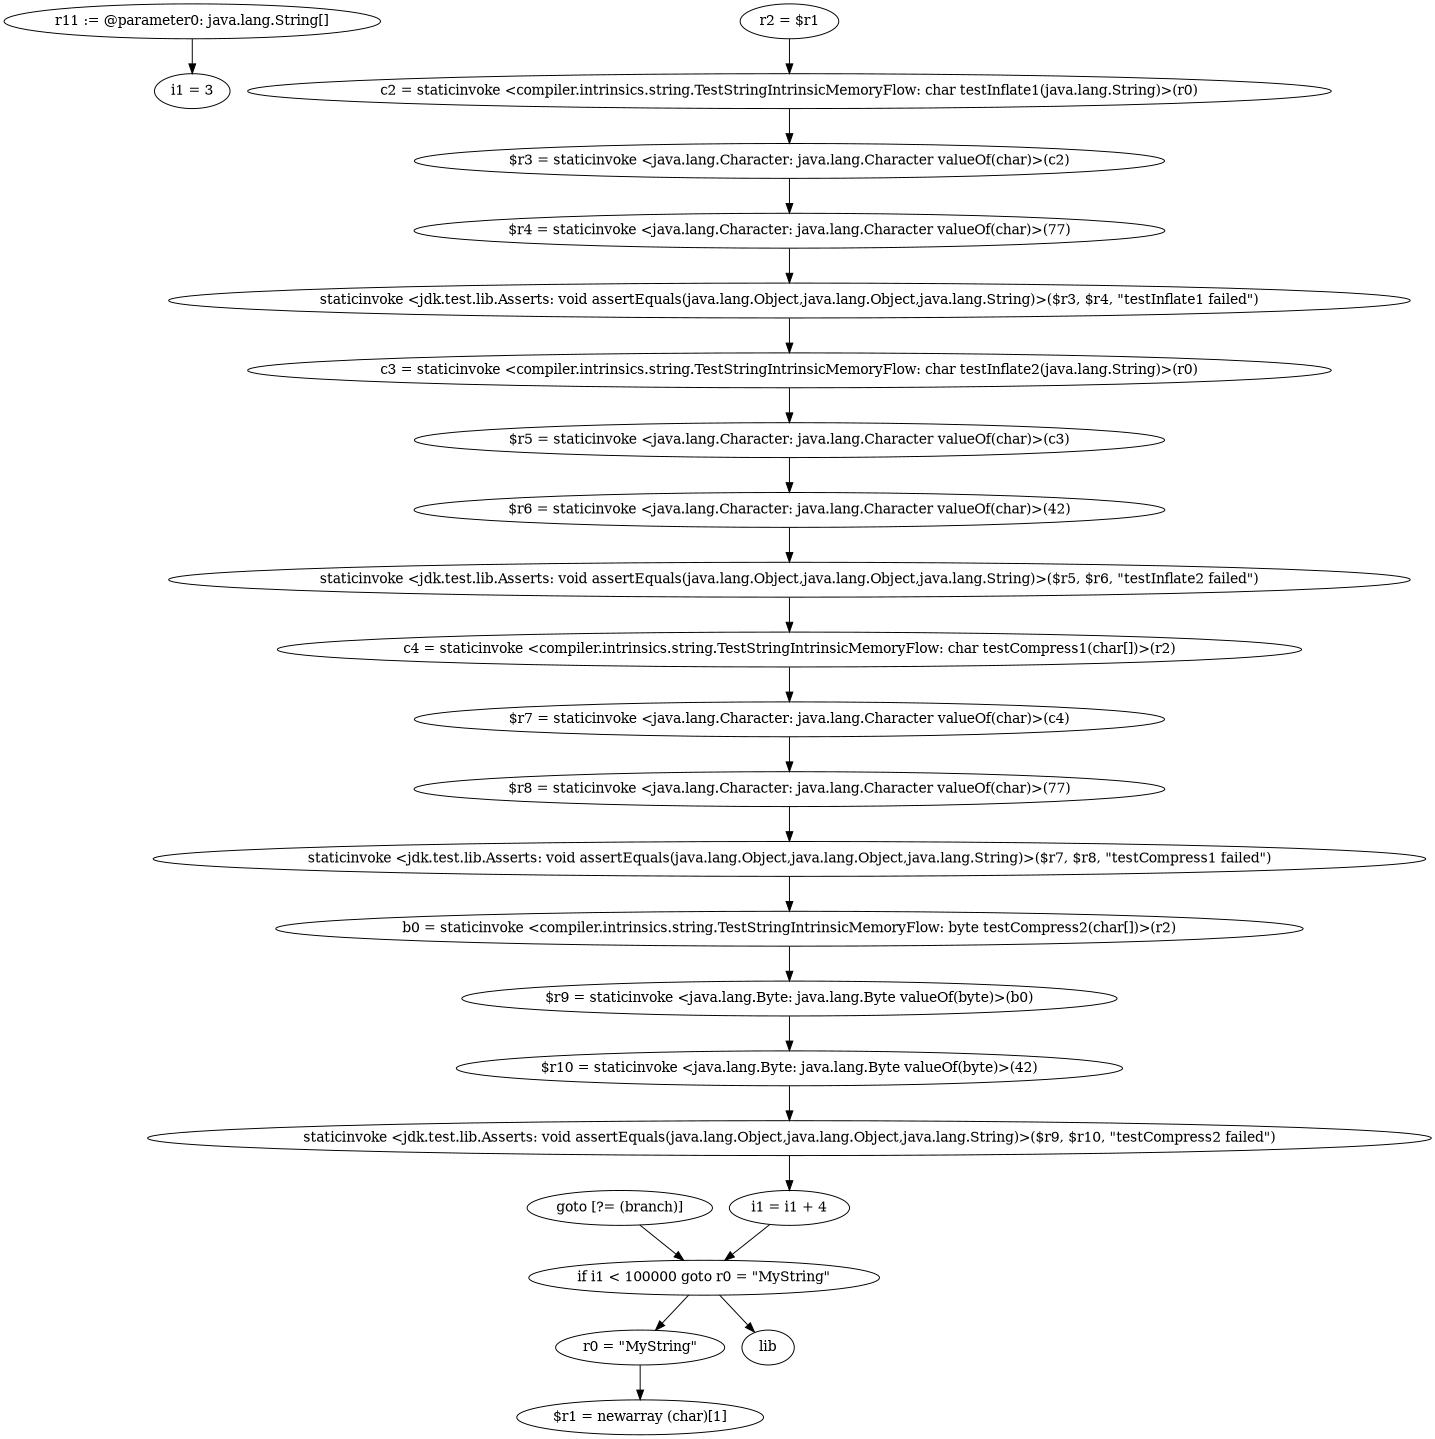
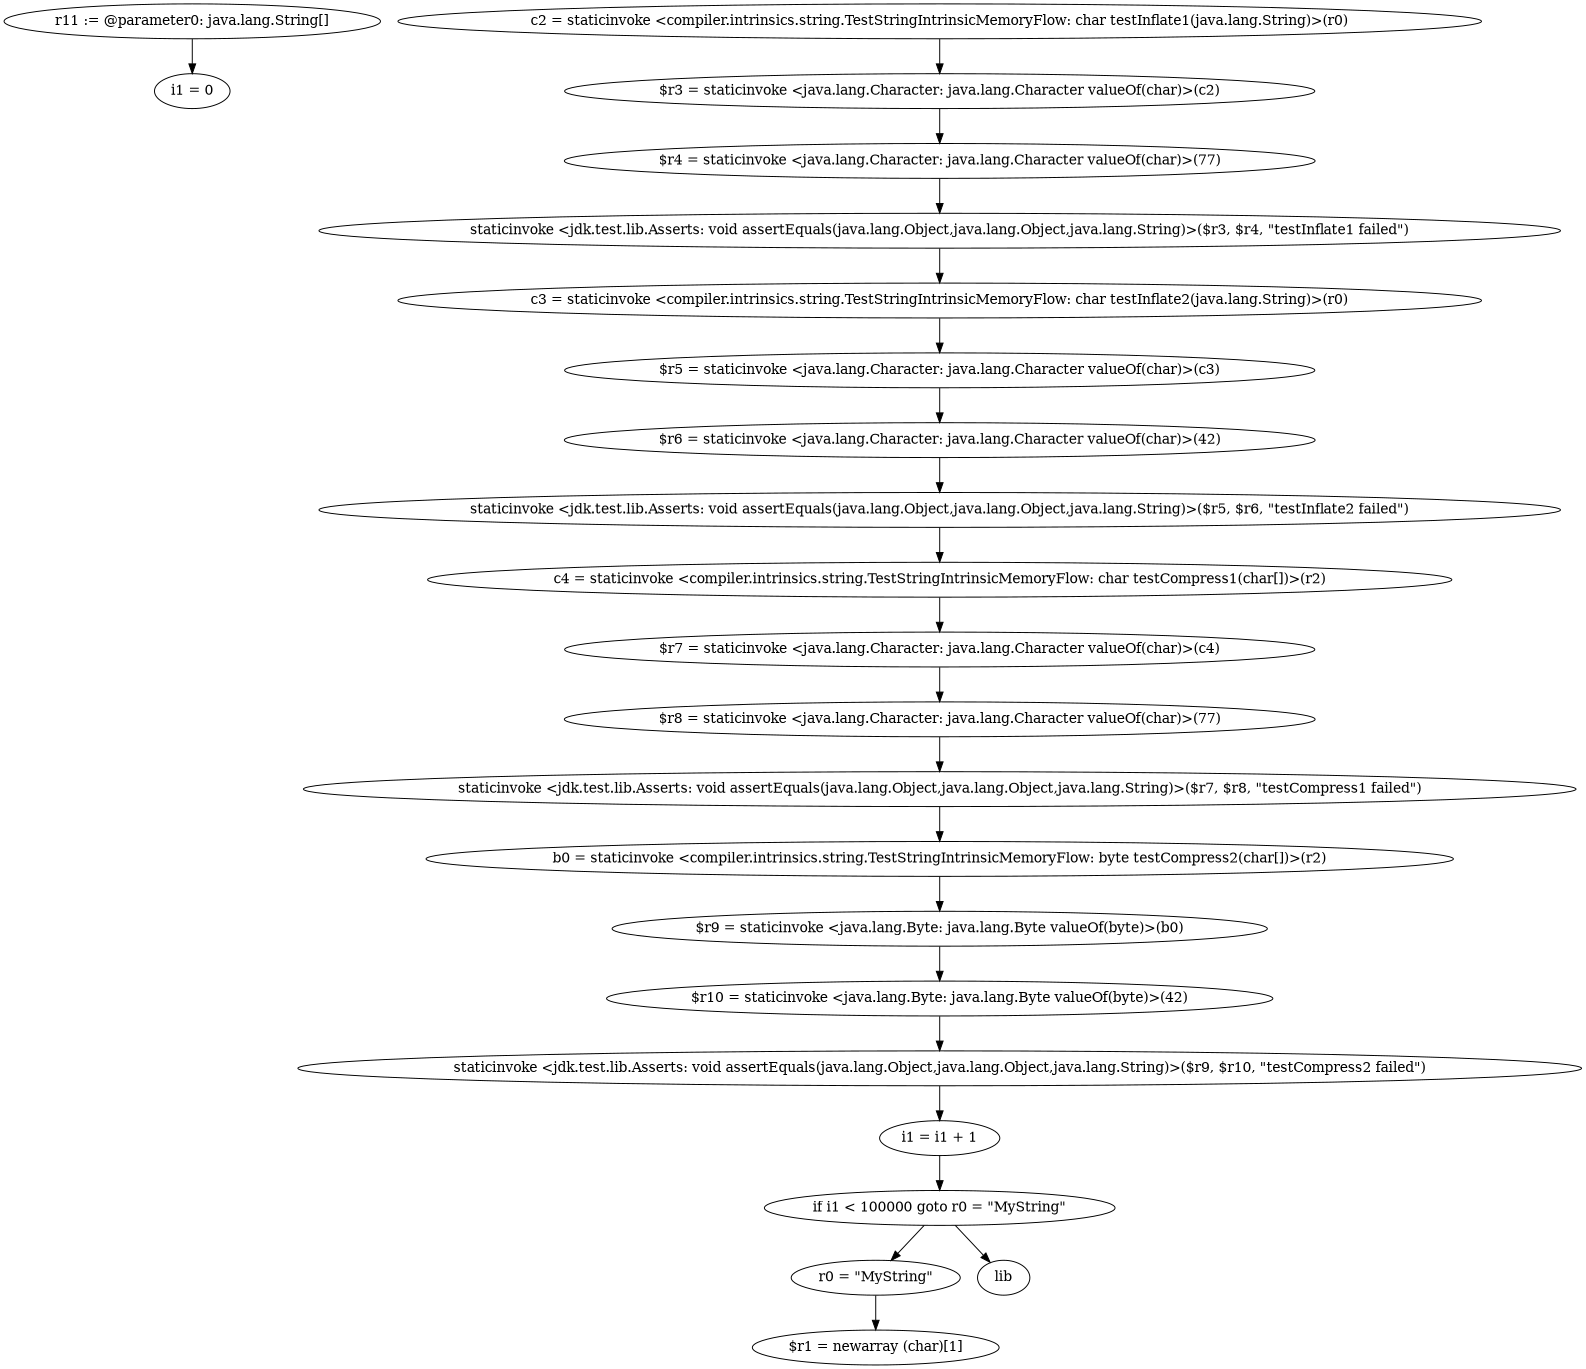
(789, 21) -> none
(192, 91) -> (192, 91)
(620, 1208) -> none
(789, 1208) -> (940, 1138)
